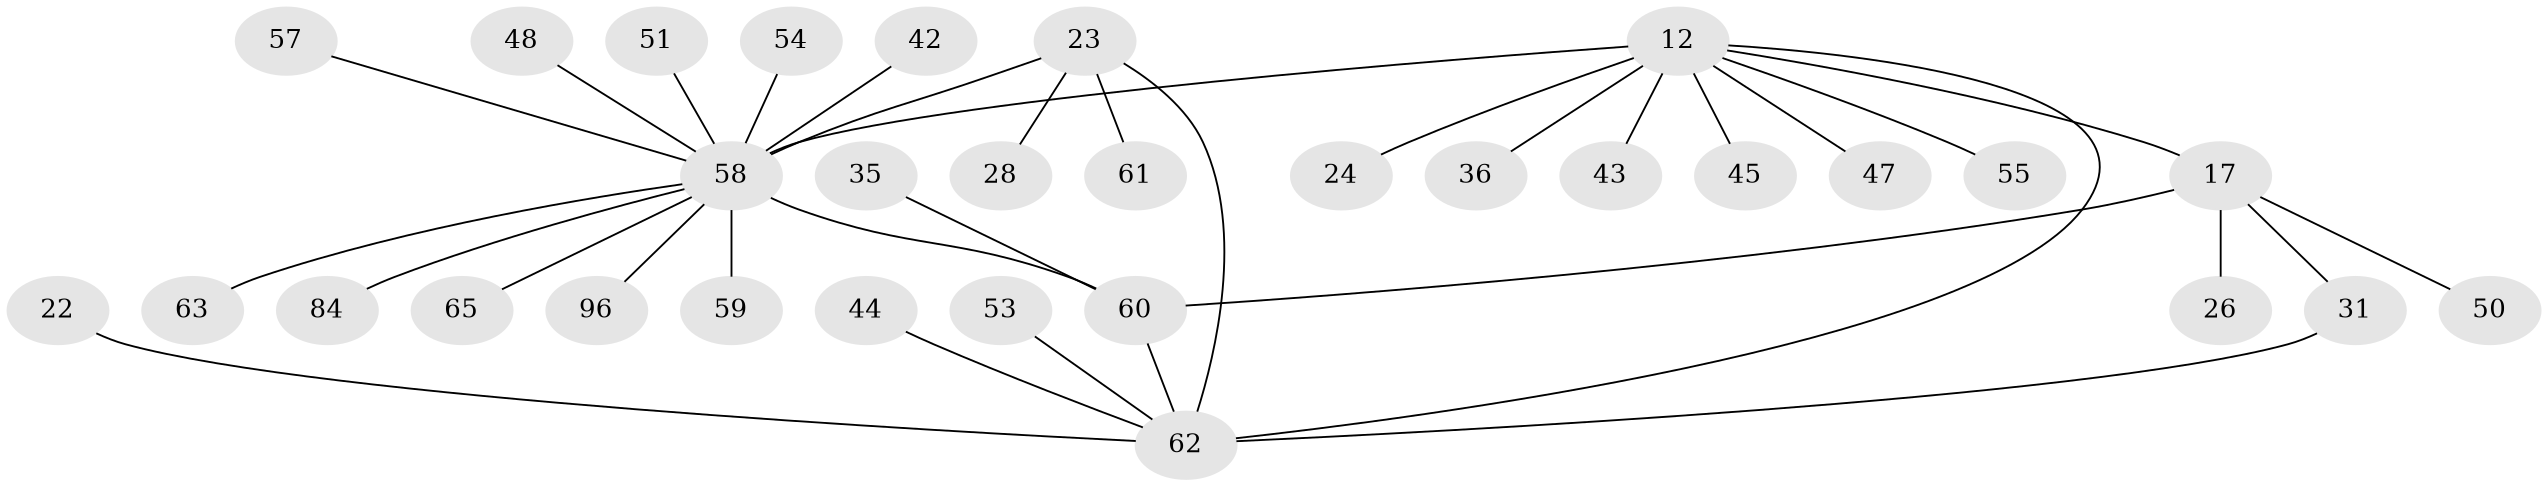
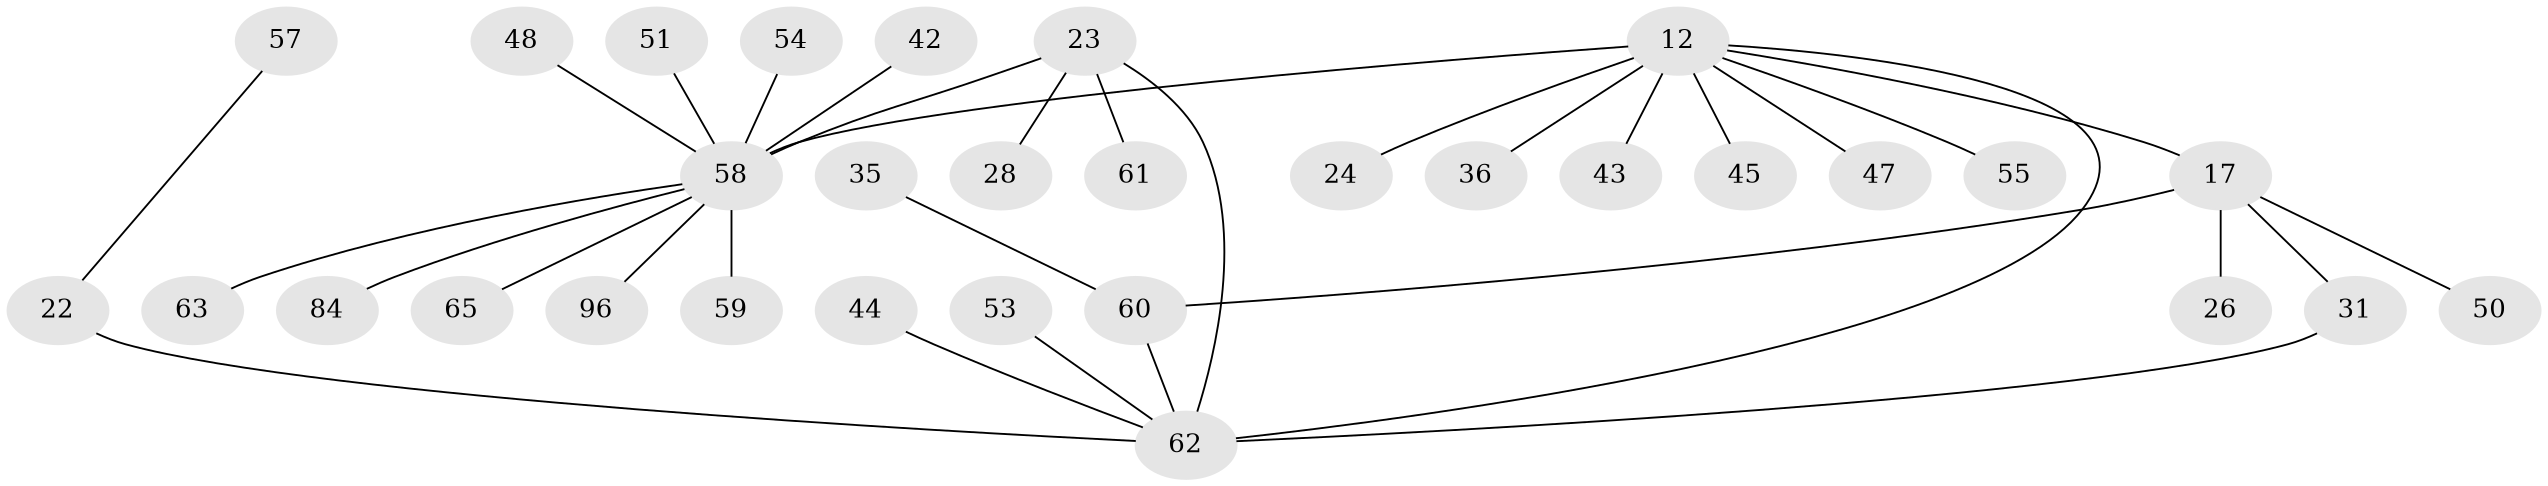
(509, 108) -> (172, 176)
(934, 243) -> none
